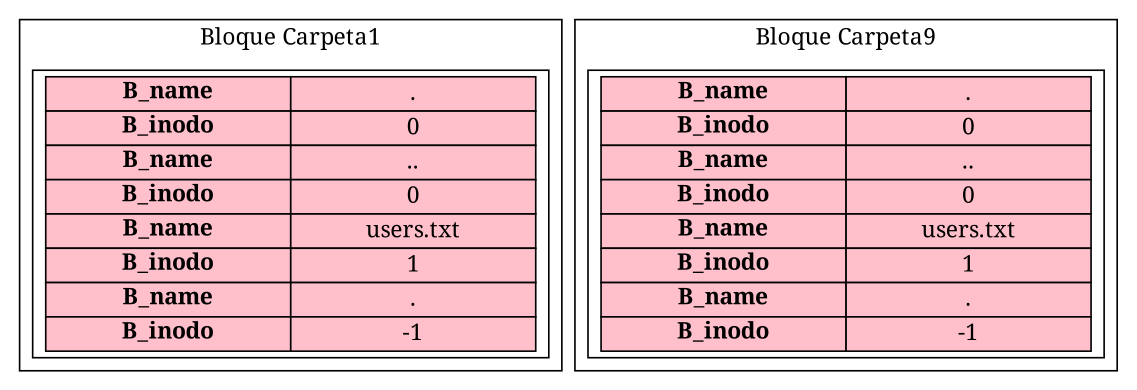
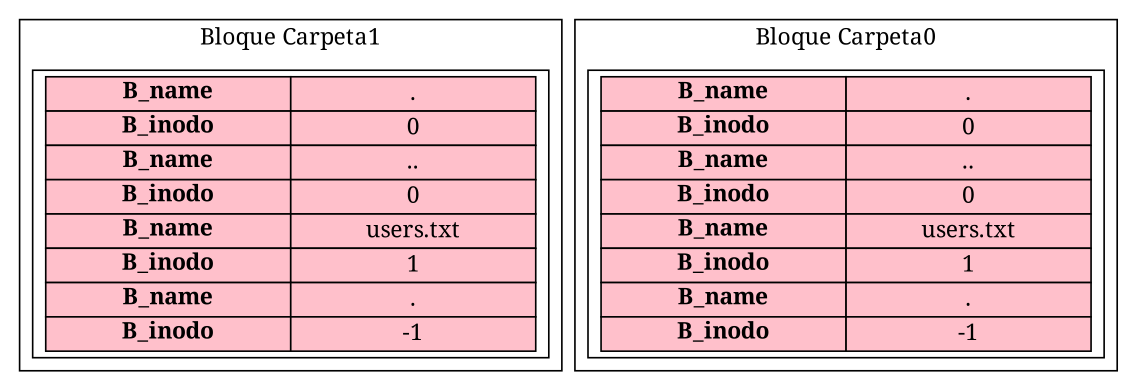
(846, 38) -> (846, 38)
